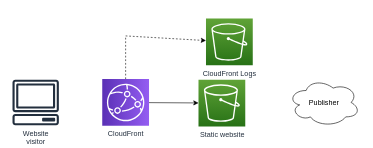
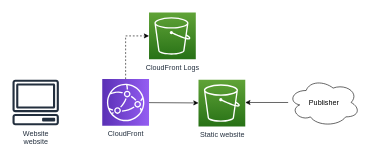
(230, 42) -> (173, 36)
none -> (269, 102)
(36, 138) -> (36, 138)
